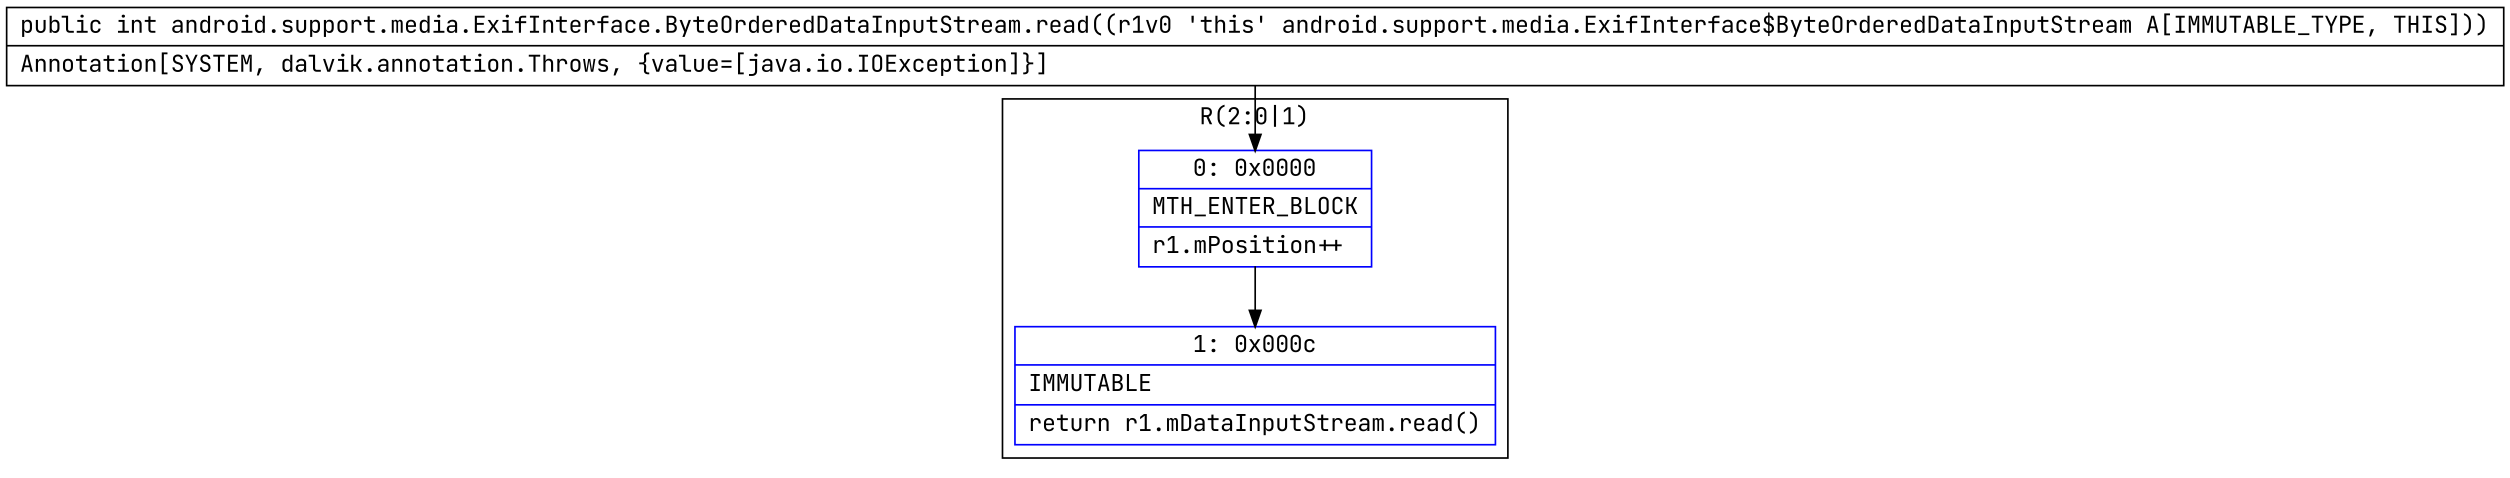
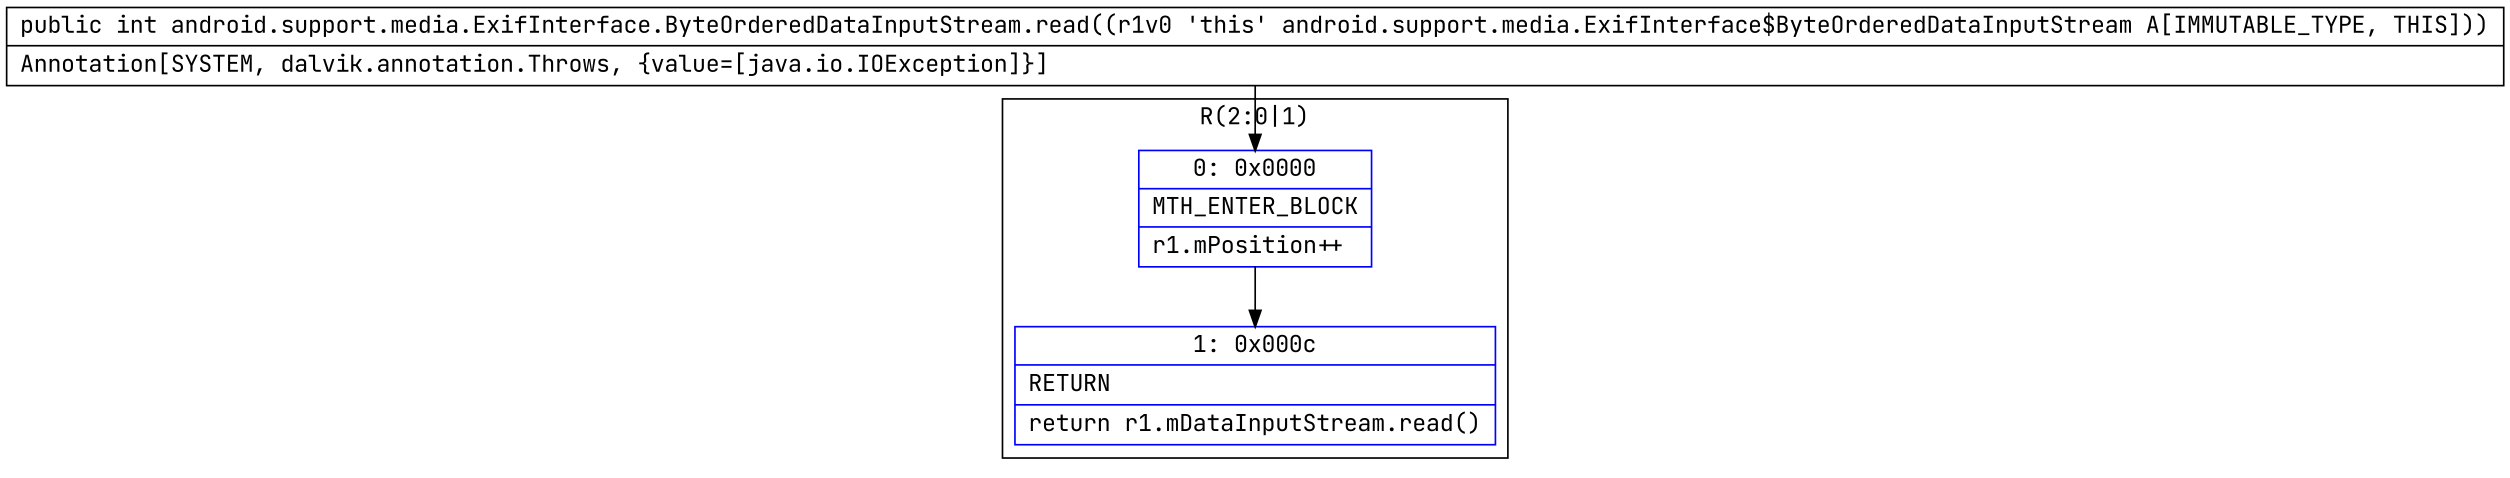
(1091, 384) -> (1070, 384)
